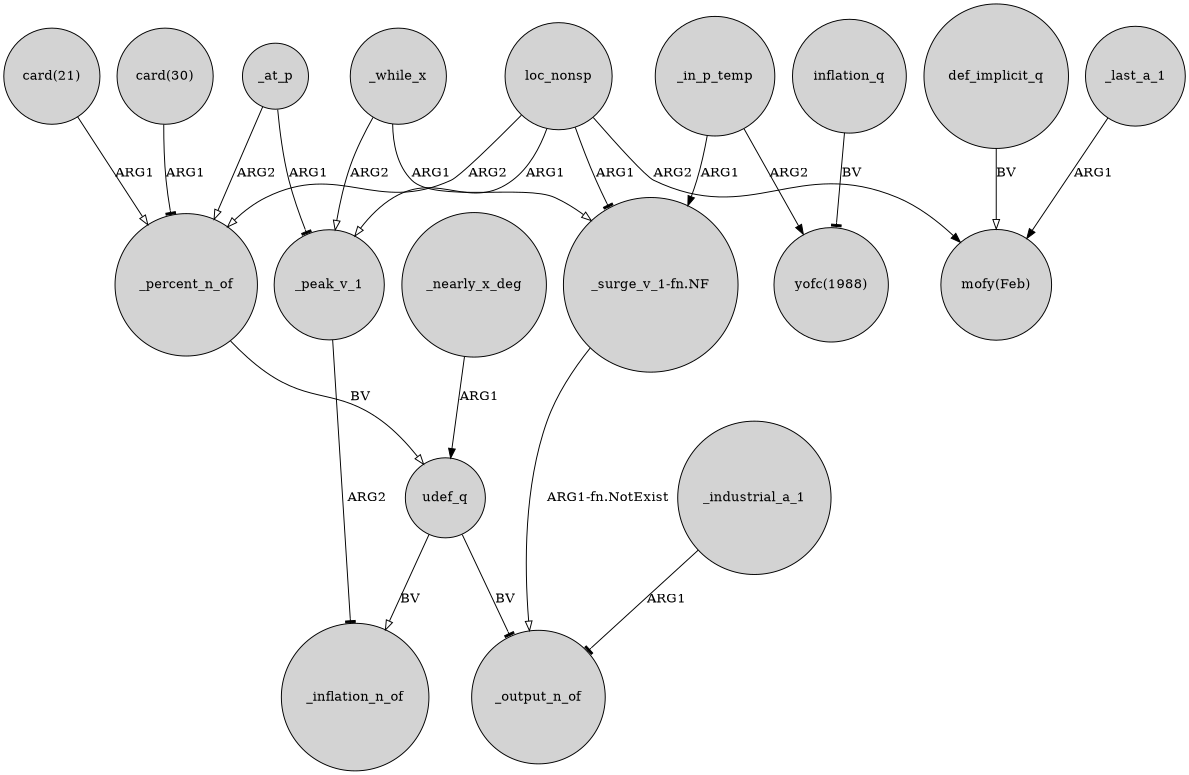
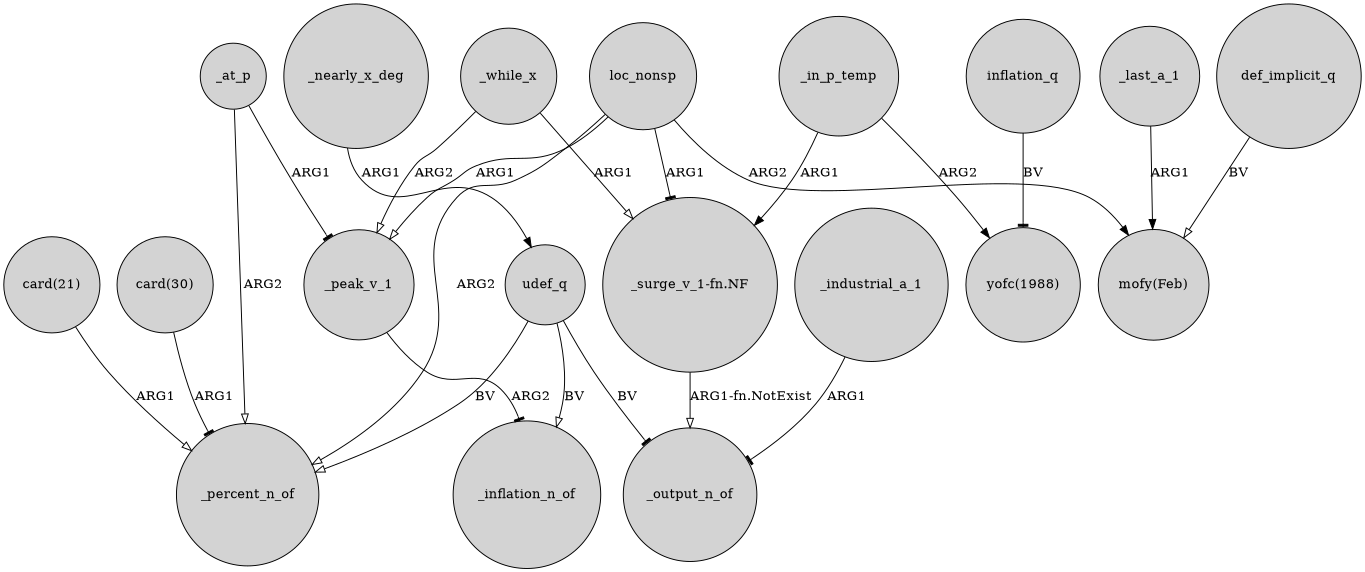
(326, 397) -> (442, 415)
